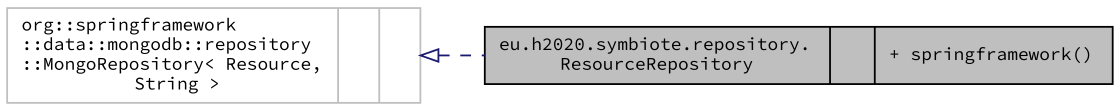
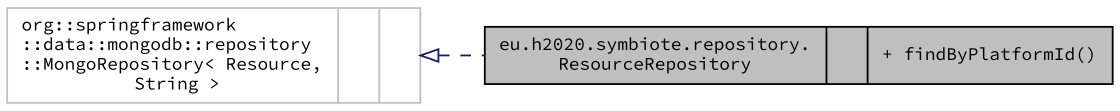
(992, 55) -> (990, 55)
